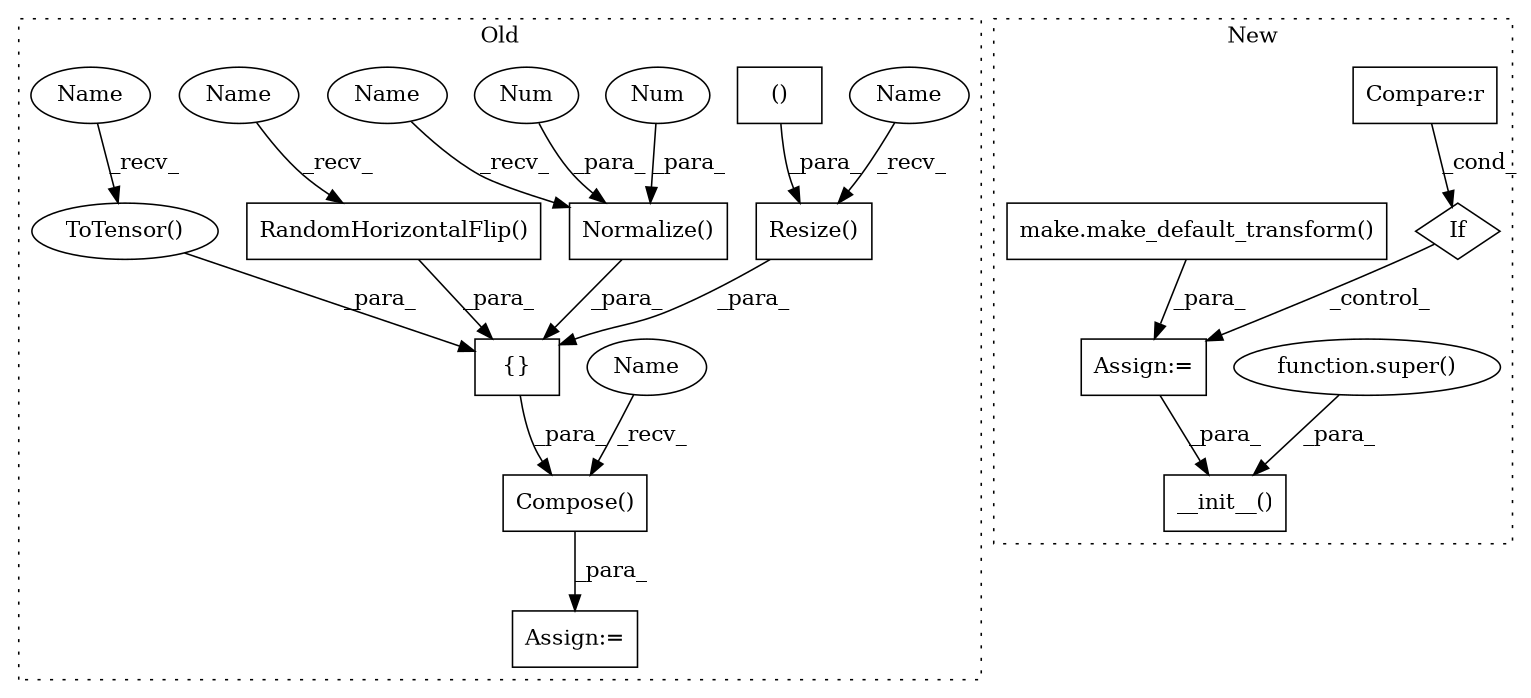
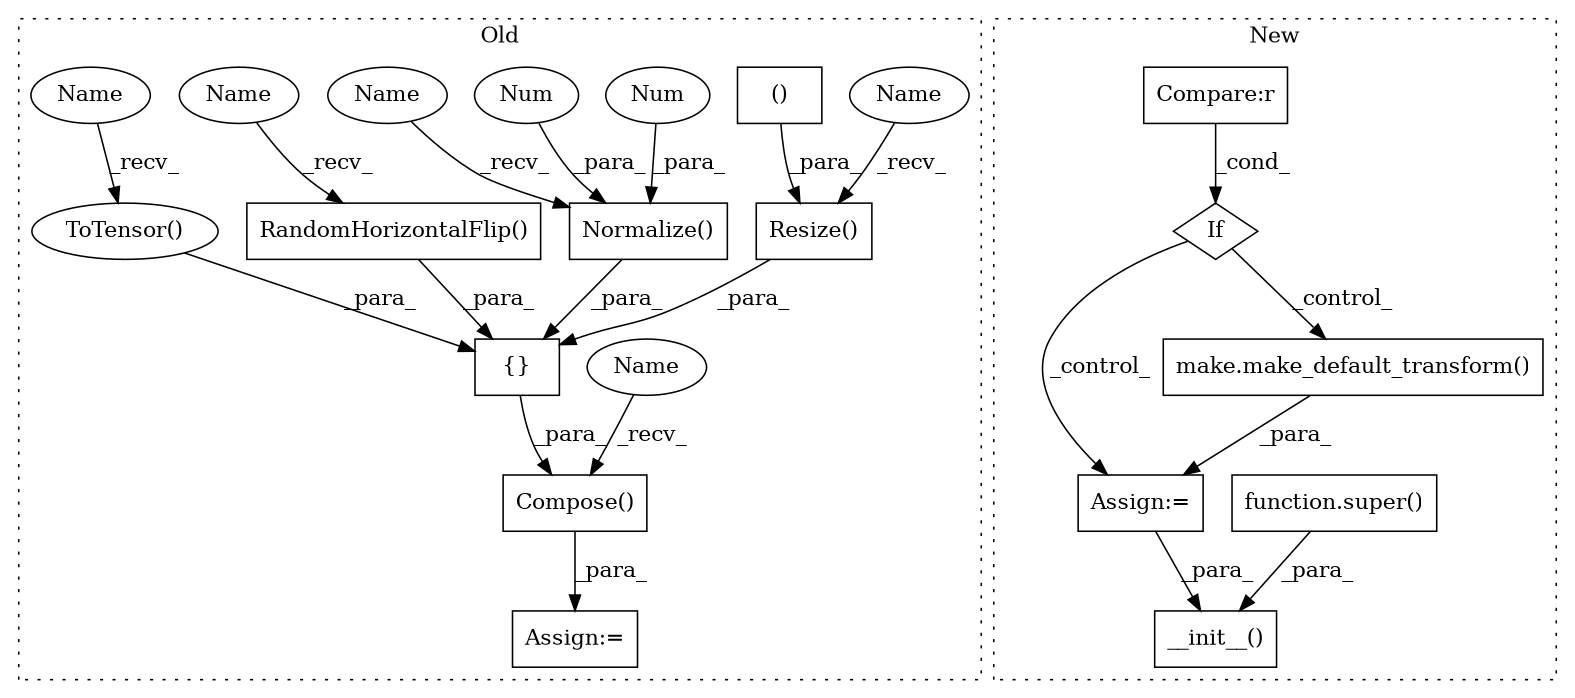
none -> (1273, 288)
(1367, 367) -> (1334, 503)
